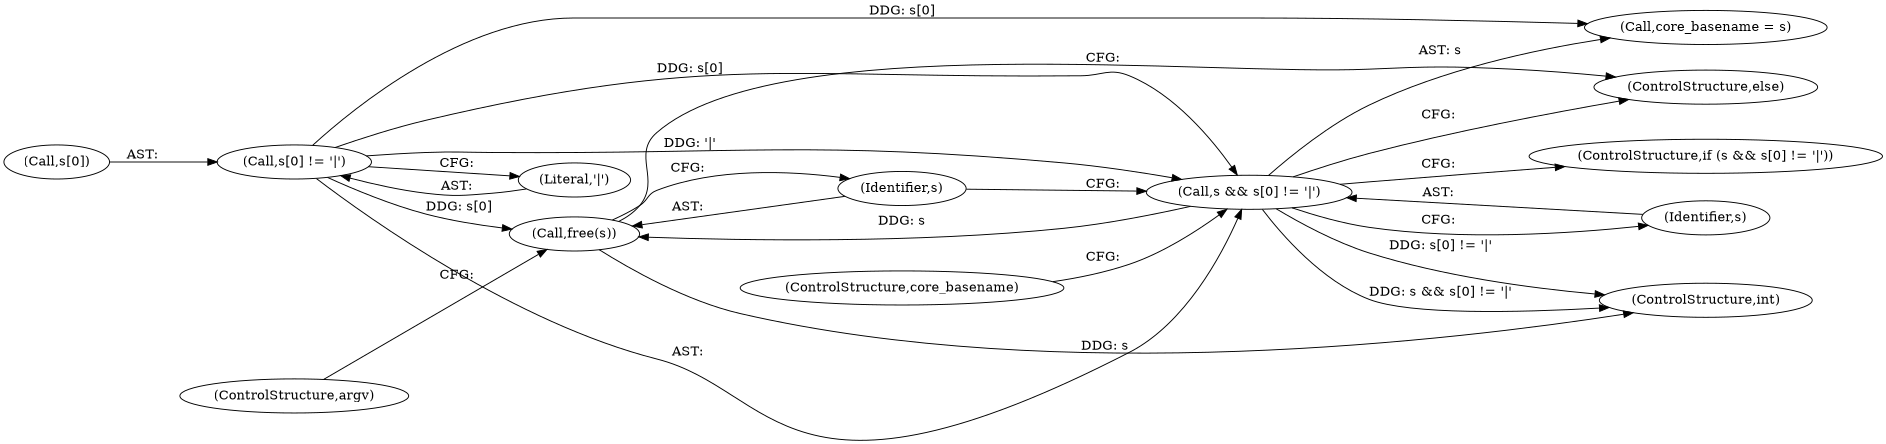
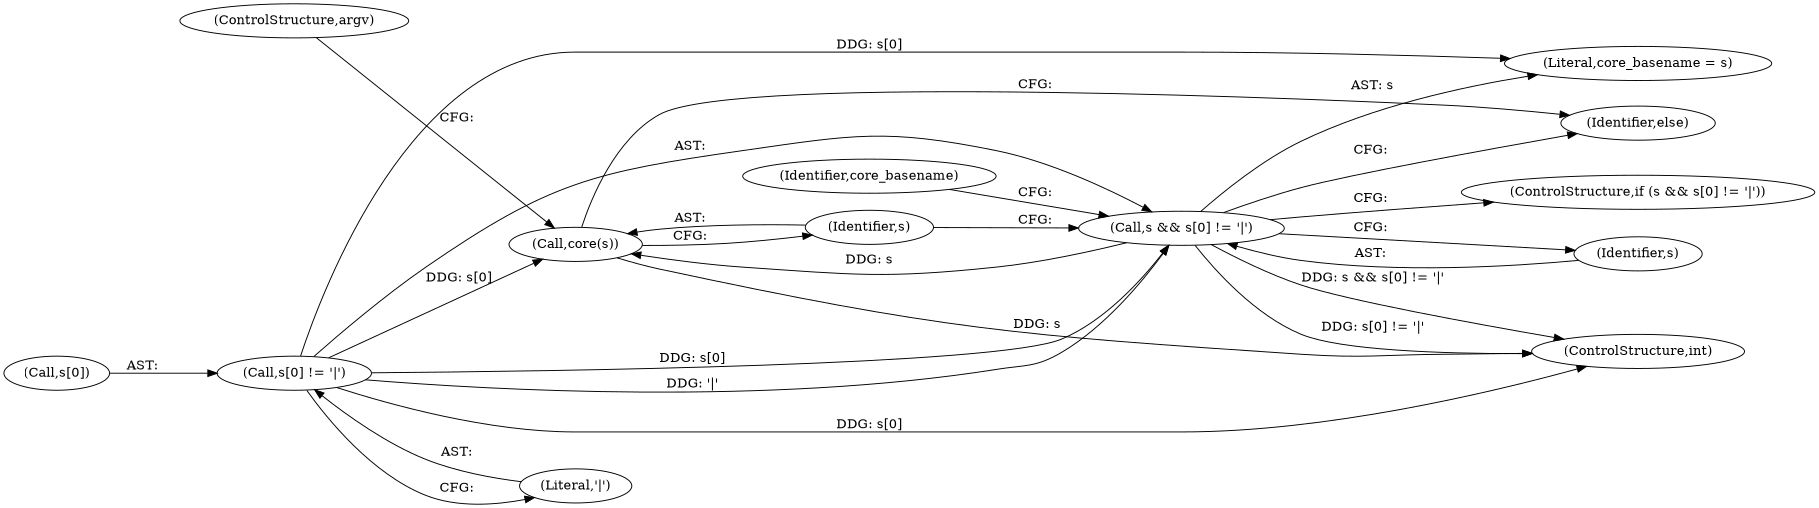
(1706, 27) -> (1638, 63)
(1706, 87) -> (1638, 123)
(574, 234) -> (576, 244)
(902, 288) -> (869, 176)
none -> (958, 432)
